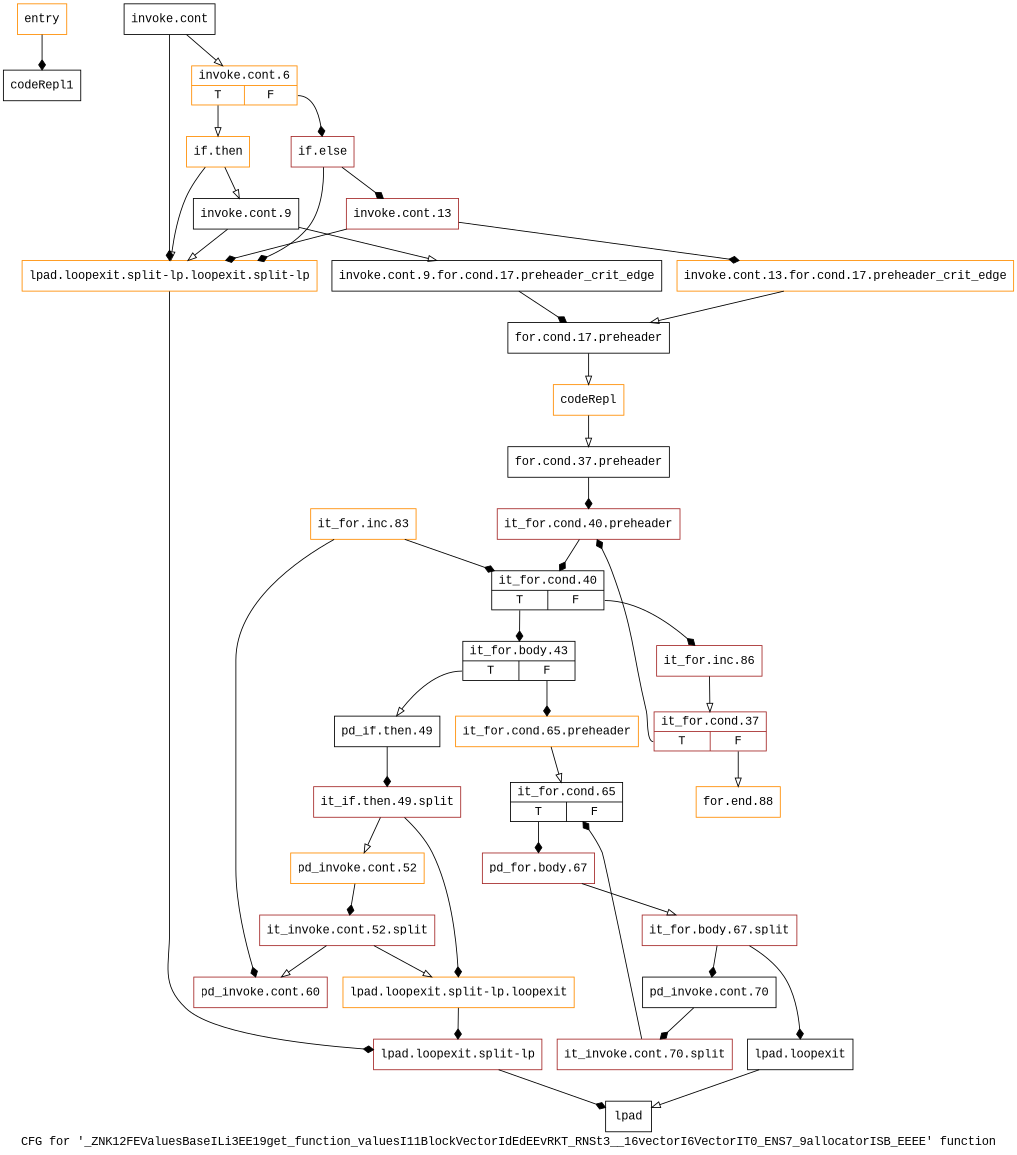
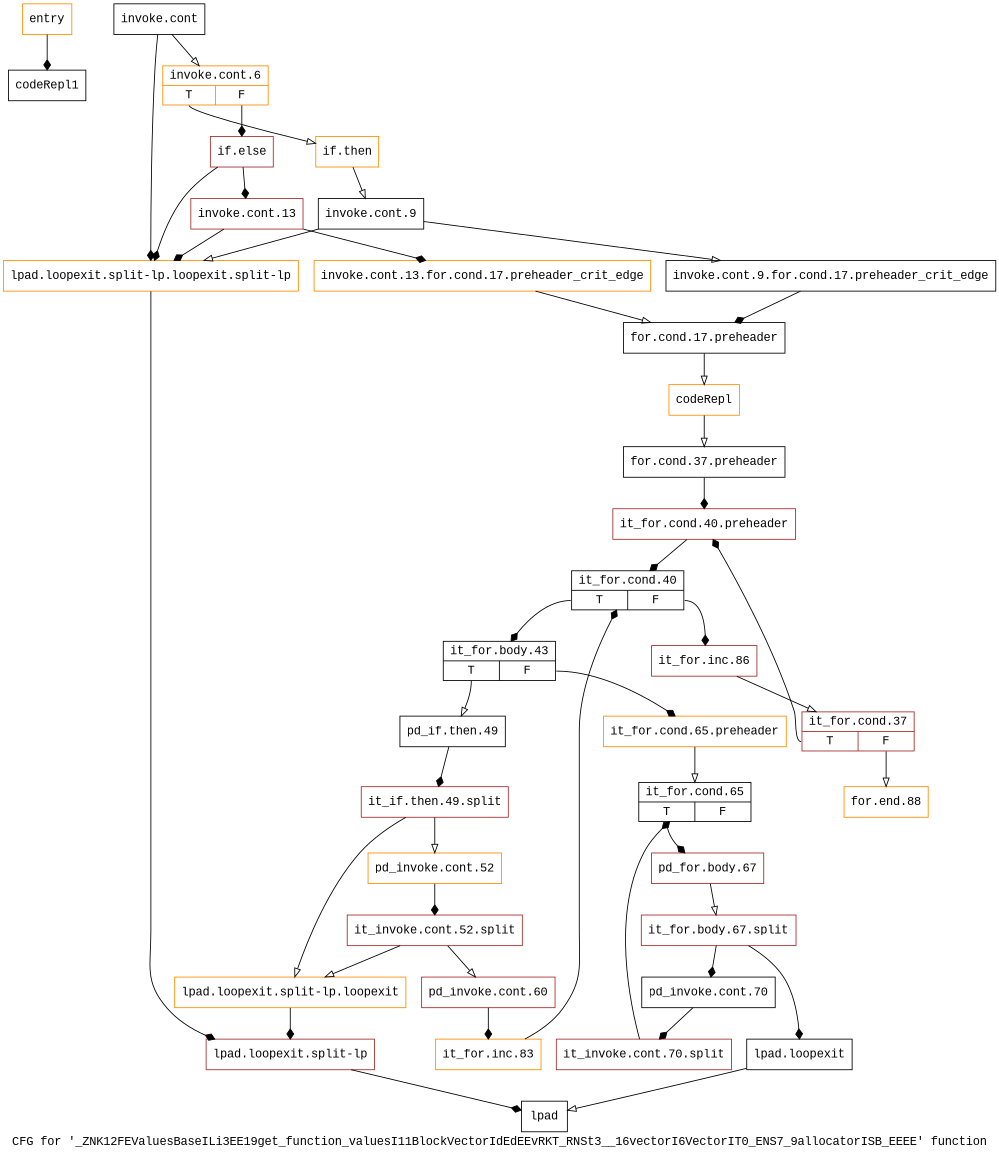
(182, 207) -> none
(236, 733) -> (488, 1018)
(445, 886) -> (338, 882)
